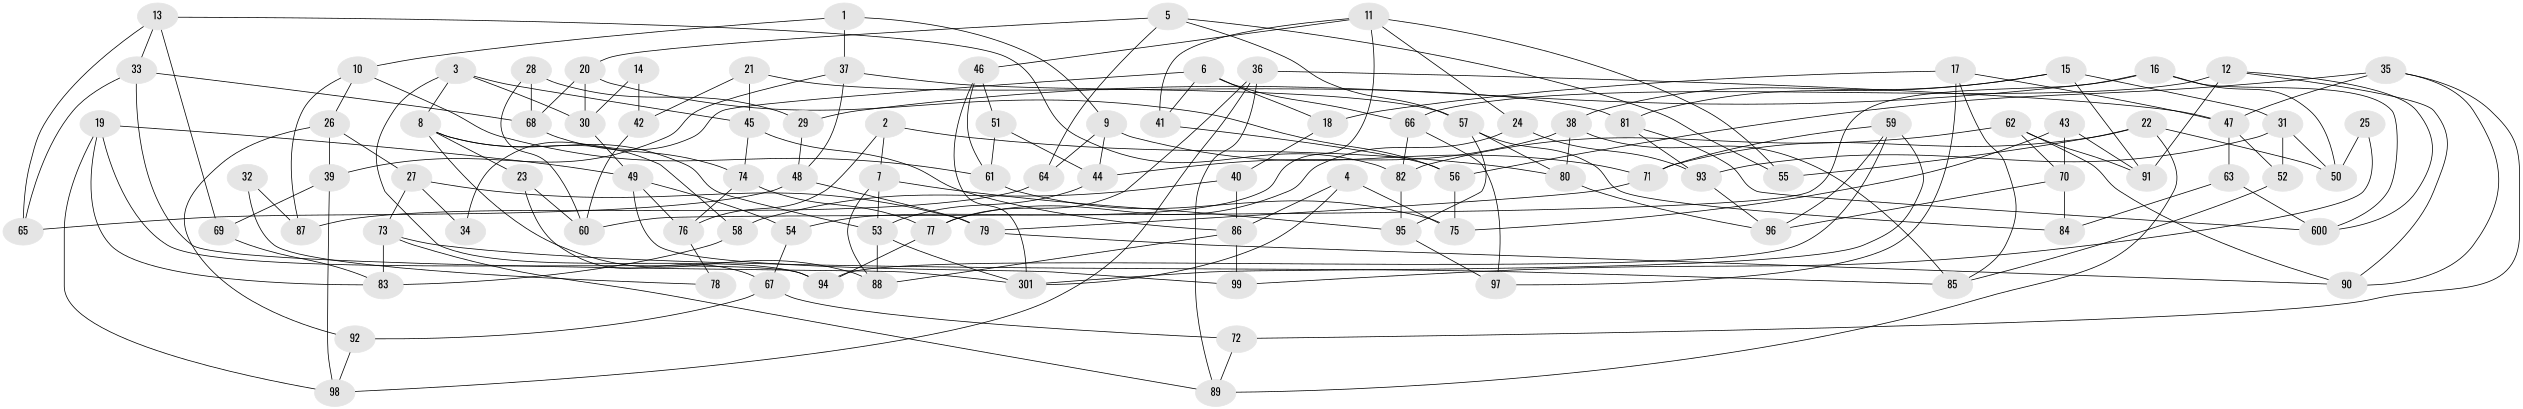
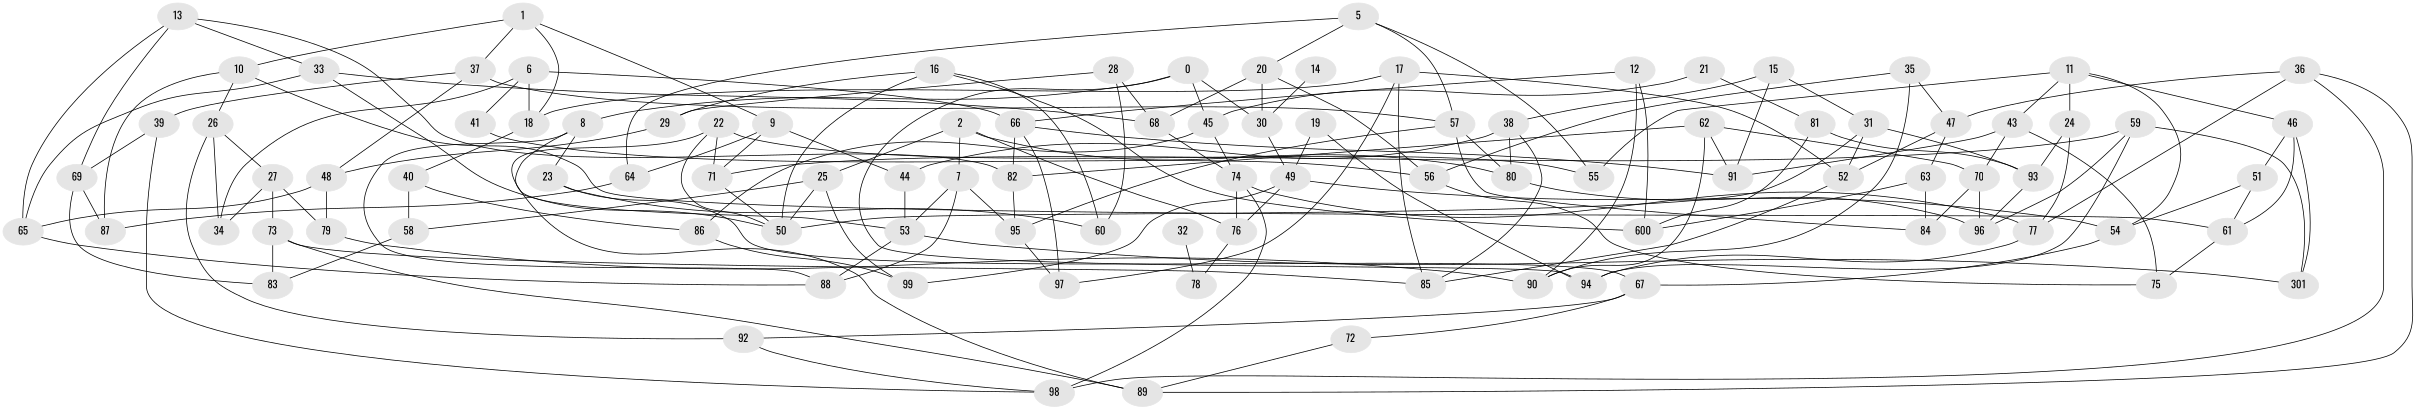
(1198, 45) -> (2045, 93)
none -> (558, 66)
(456, 70) -> (1188, 70)
(1843, 91) -> none
(2111, 98) -> (1591, 87)
(639, 124) -> none
(2187, 124) -> (1442, 153)
none -> (897, 149)
(330, 151) -> (216, 178)
(1047, 151) -> (2187, 206)
(666, 169) -> (569, 213)
(1347, 178) -> none
(270, 201) -> (91, 205)
(1427, 204) -> (747, 205)
(263, 255) -> (511, 191)
(1065, 257) -> (441, 277)
(178, 271) -> none
(2017, 322) -> none
(107, 329) -> (1205, 313)
